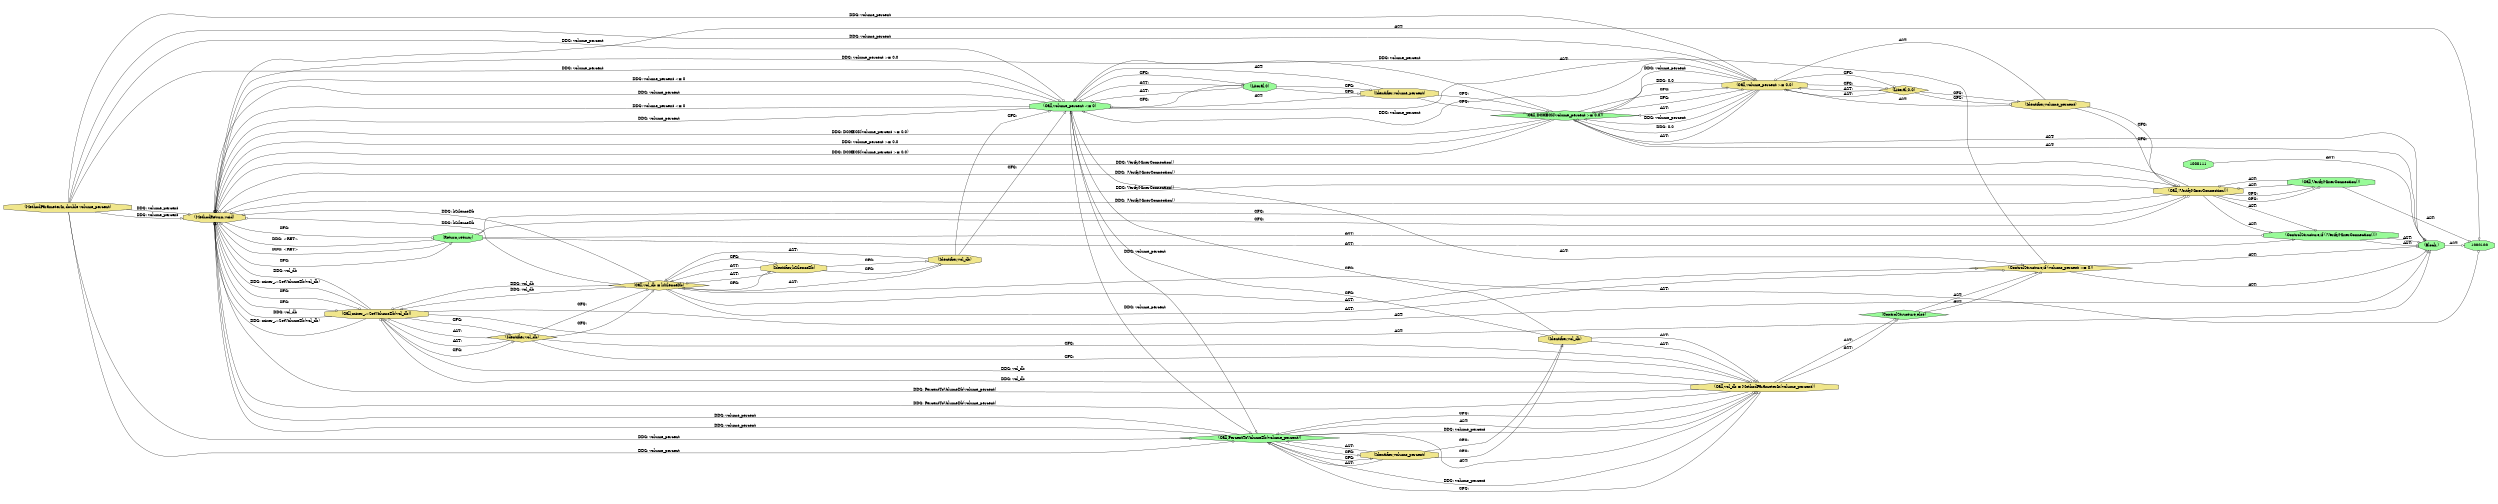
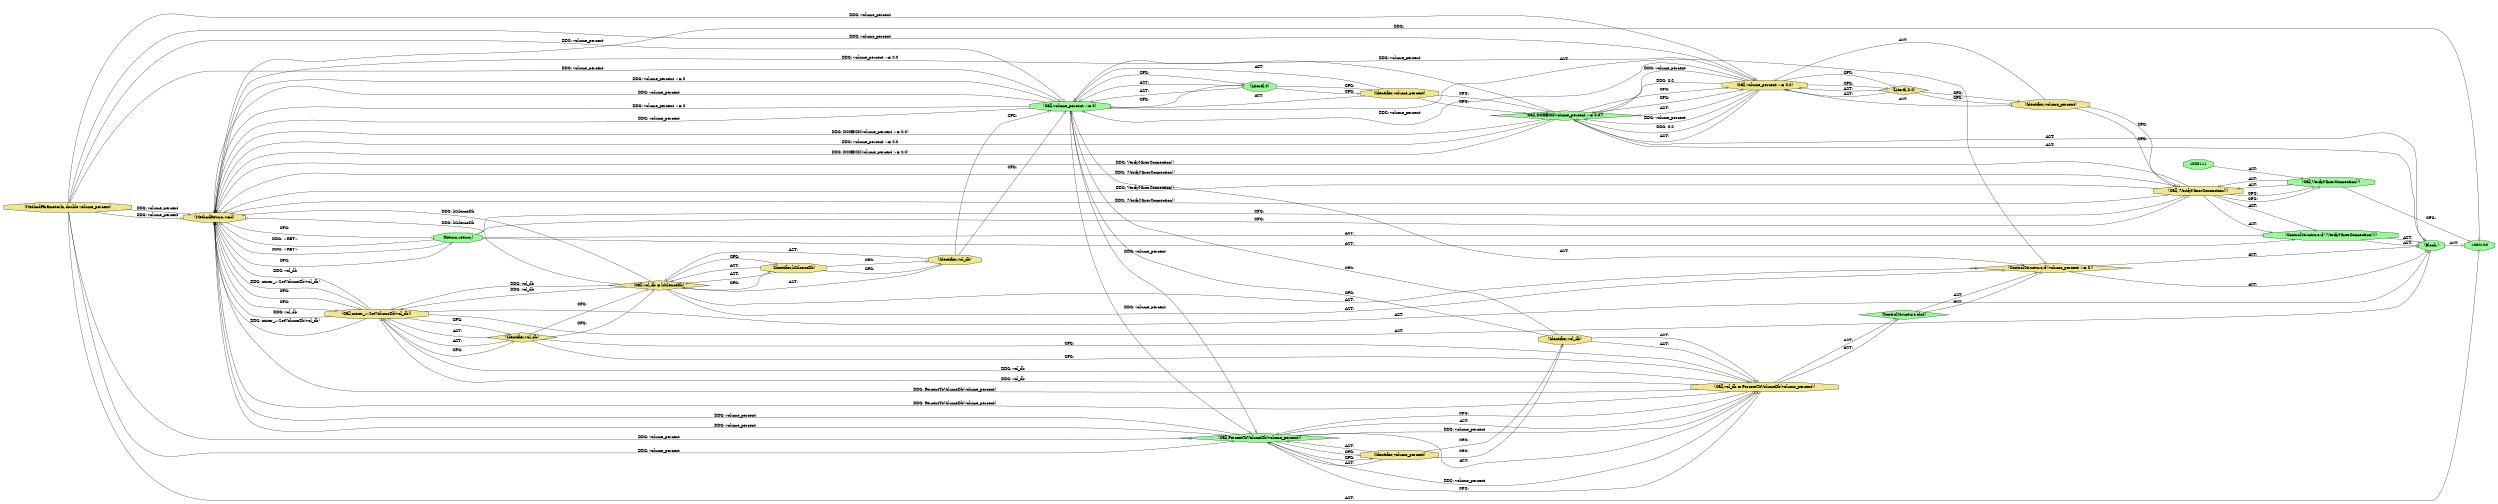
(1400, 27) -> (1400, 27)
(2342, 161) -> (2257, 172)
(2431, 218) -> (2431, 218)
(1601, 290) -> (1275, 500)
(1765, 387) -> (1765, 387)
